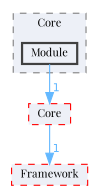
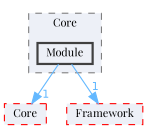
(50, 139) -> (82, 80)
